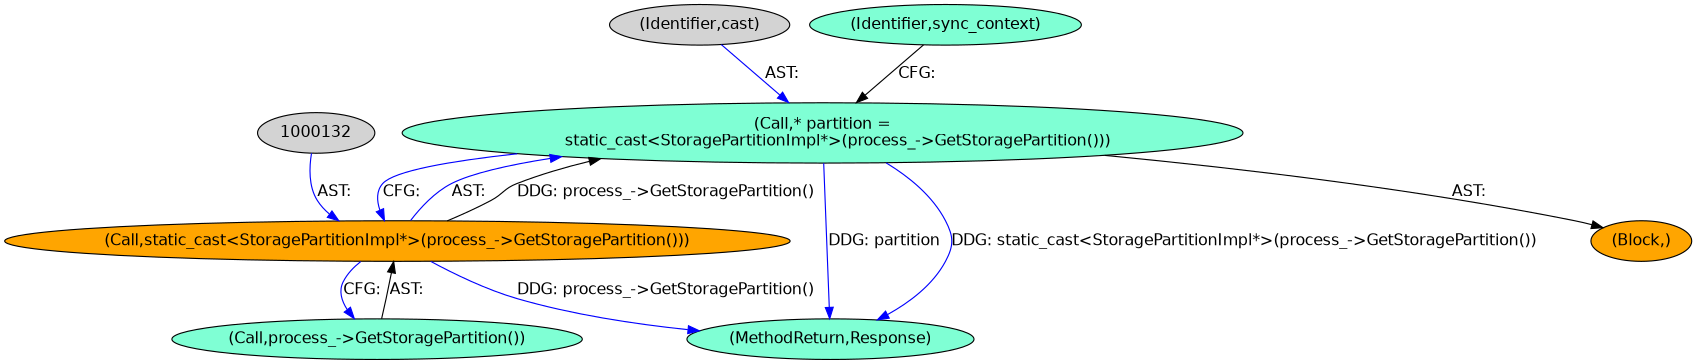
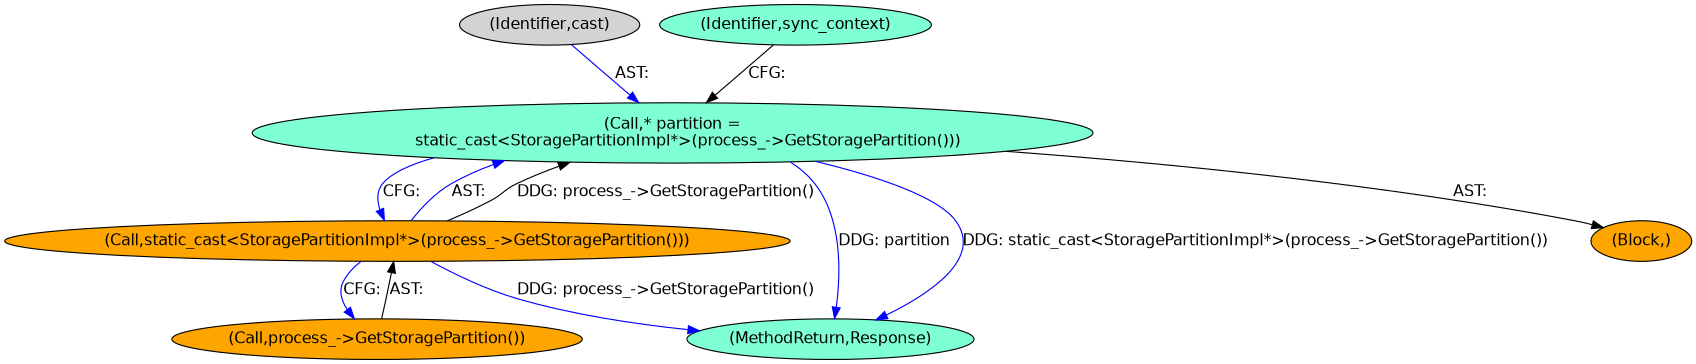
(316, 133) -> none
(377, 339) -> (377, 339)
